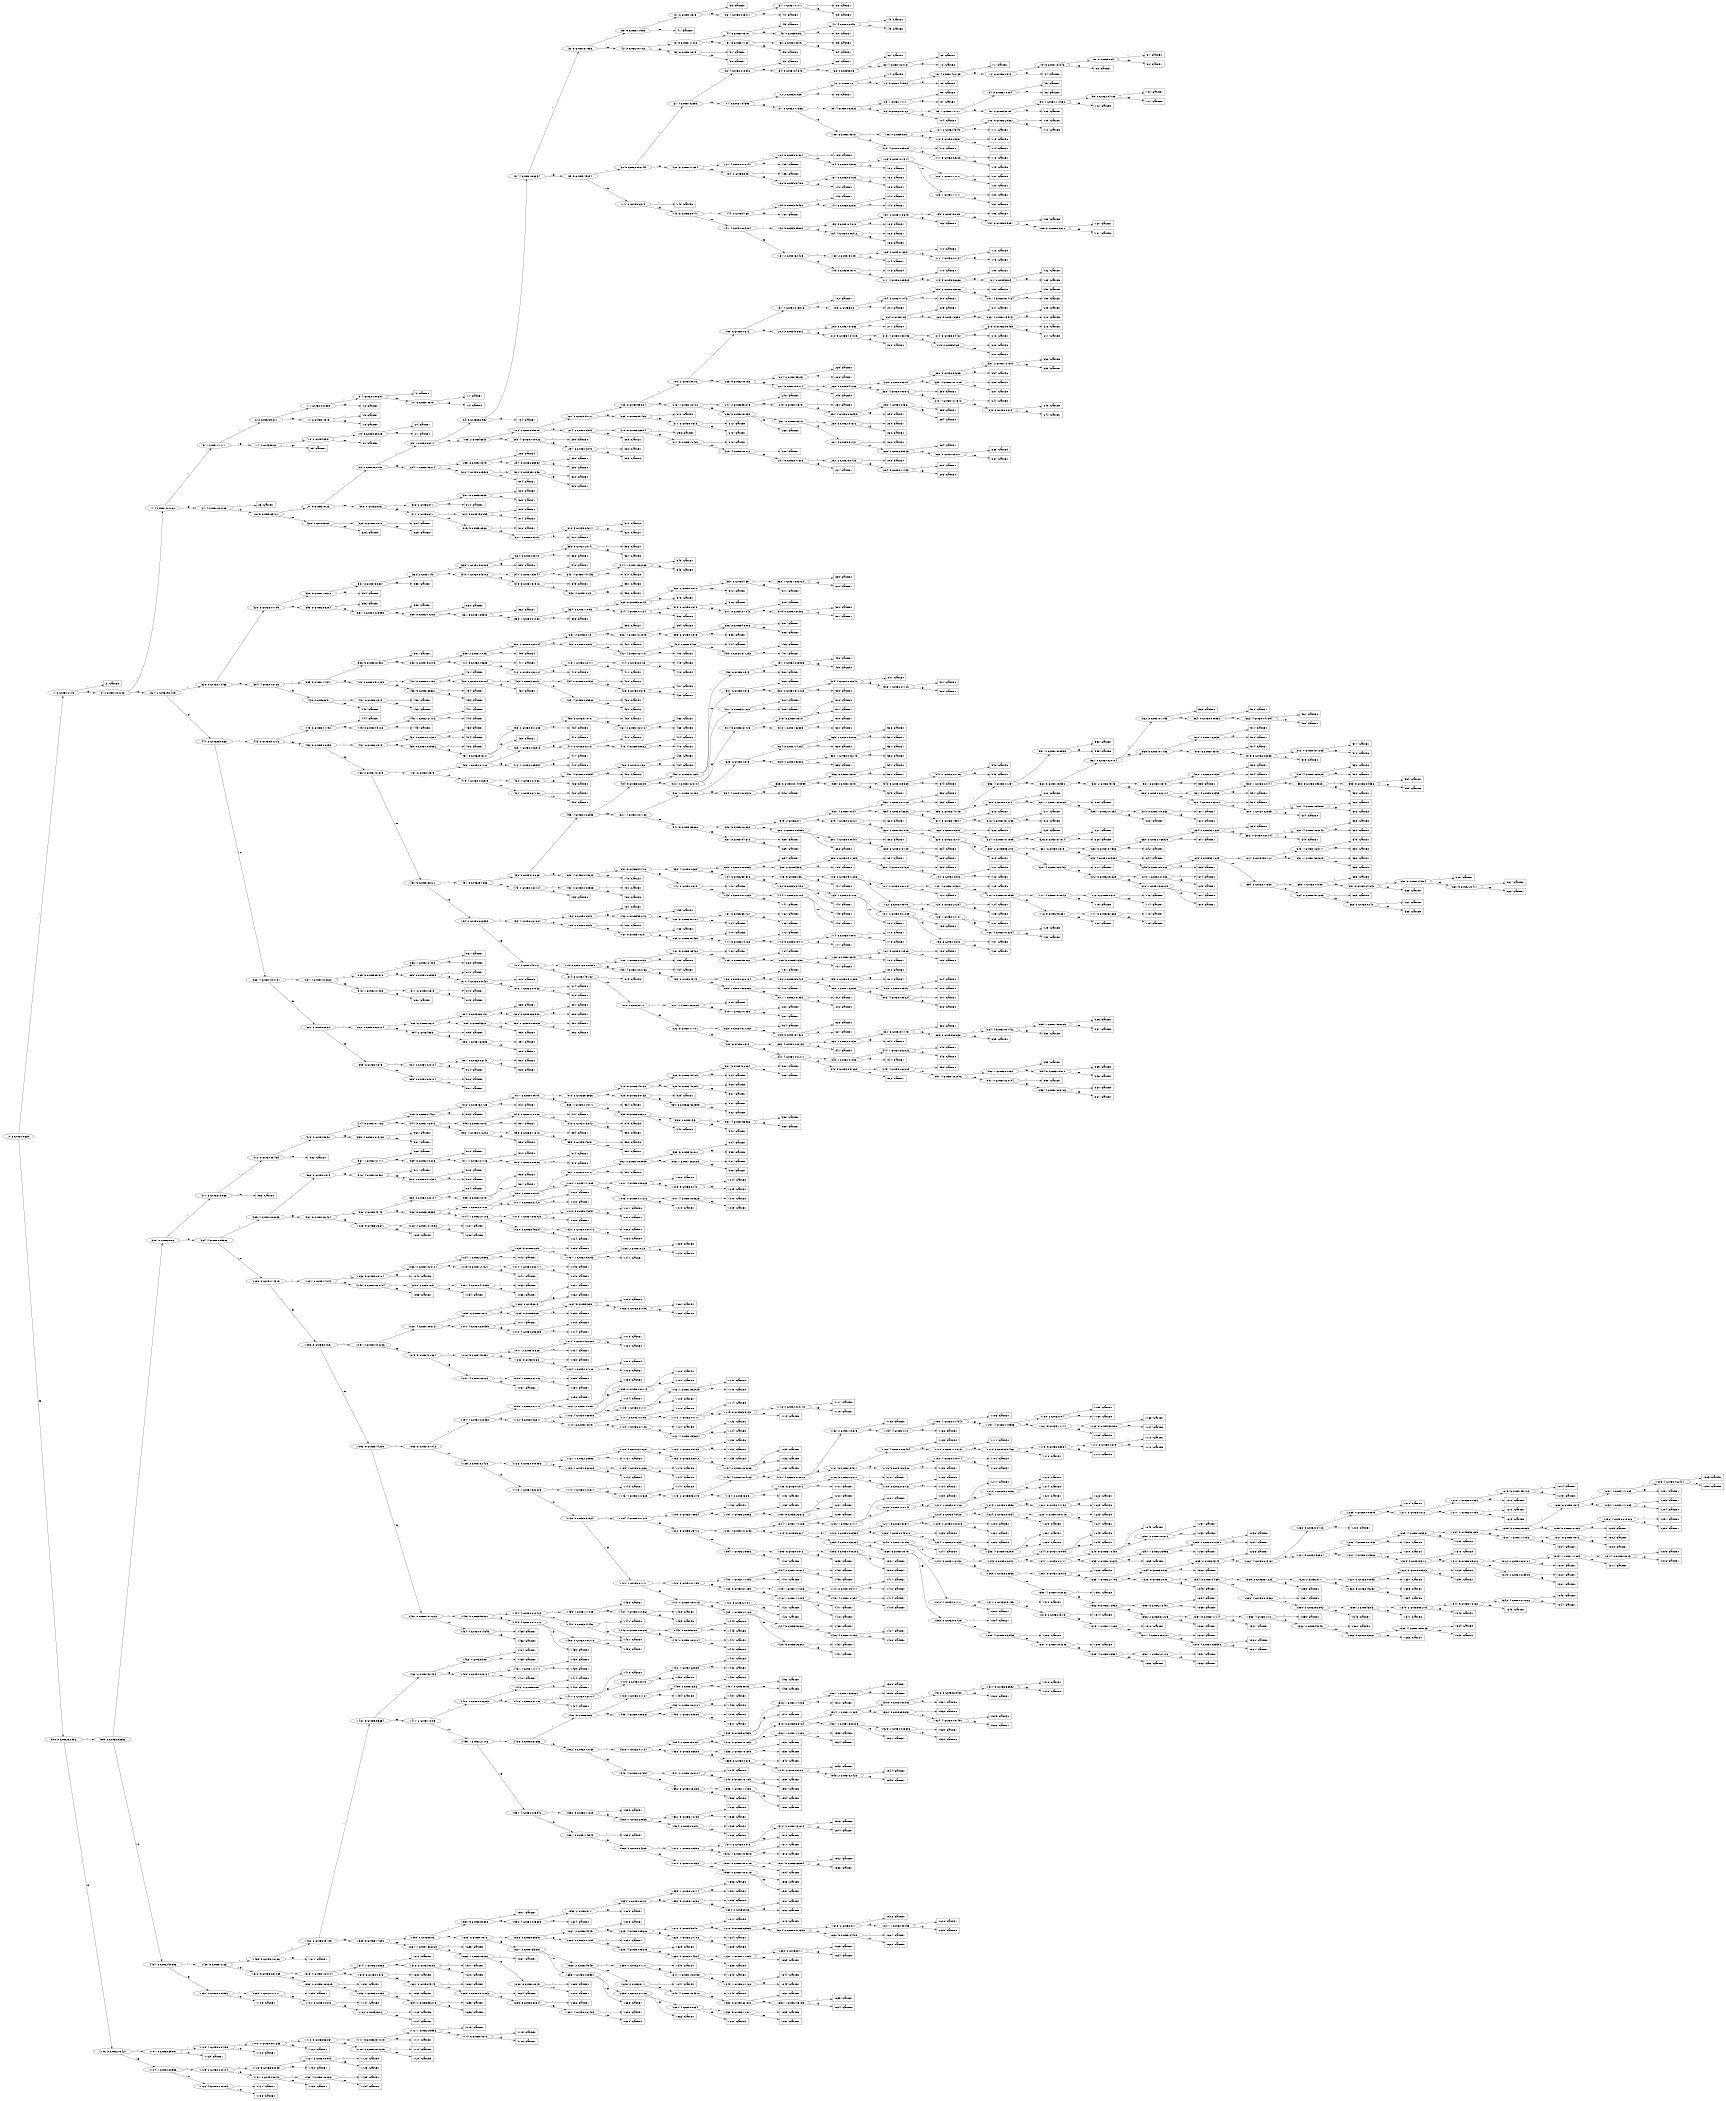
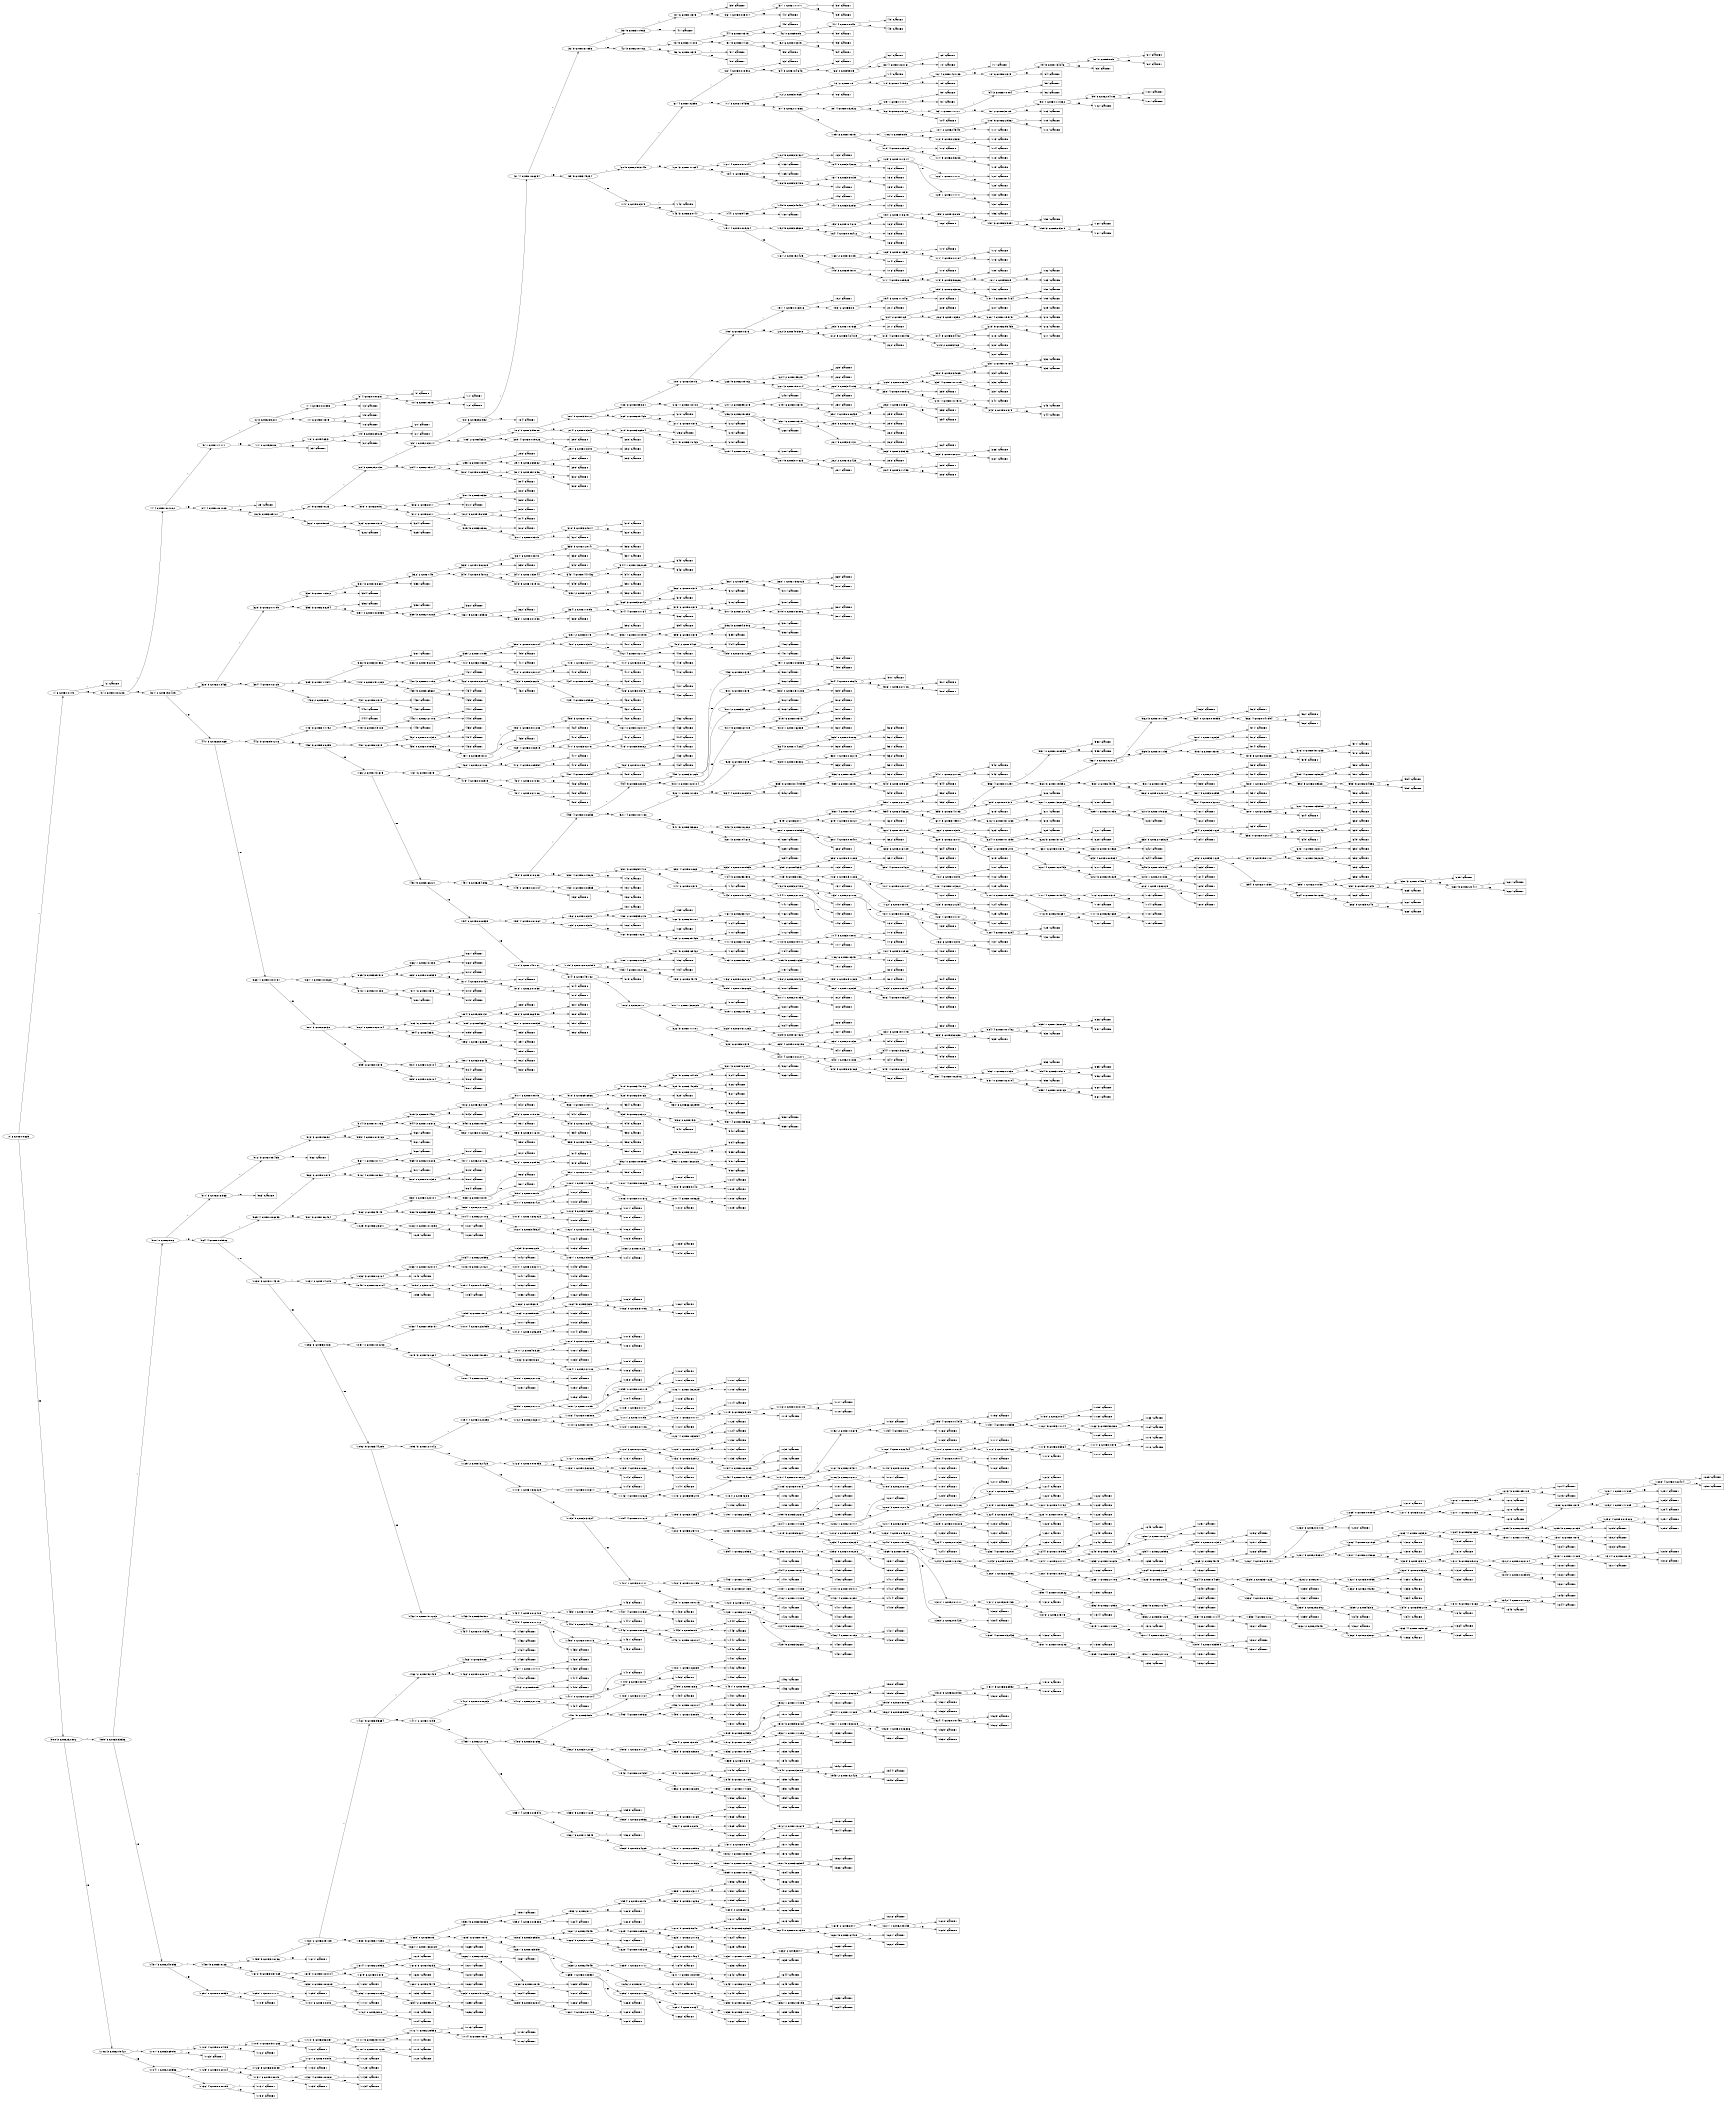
(604, 1633) -> (605, 1627)
